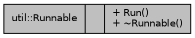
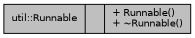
(131, 13) -> (144, 13)
